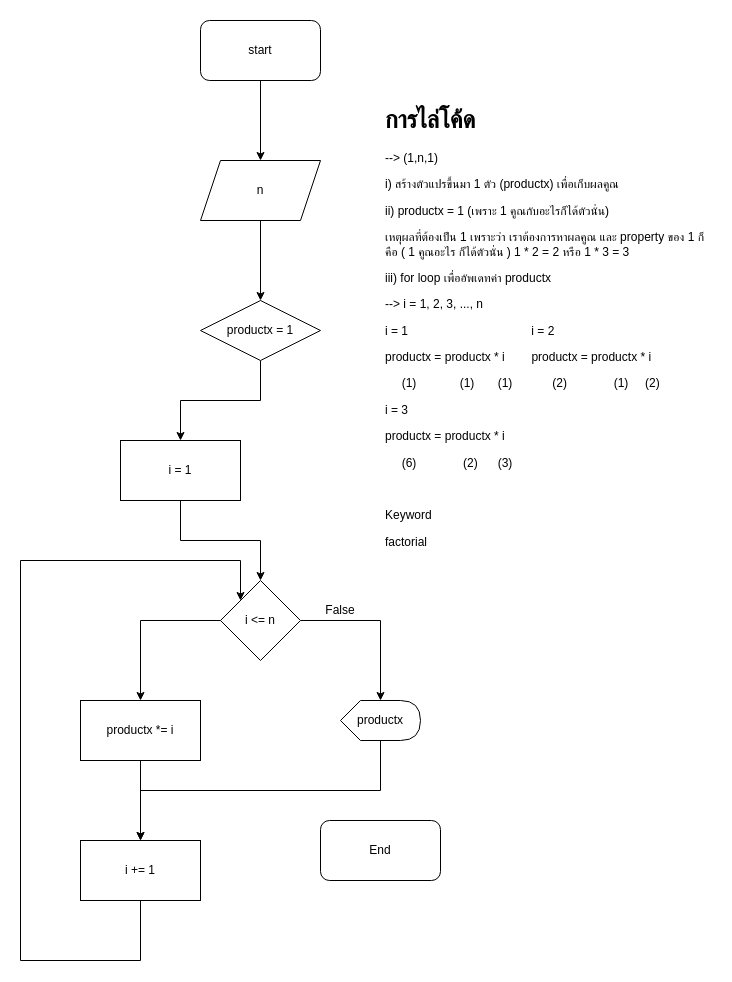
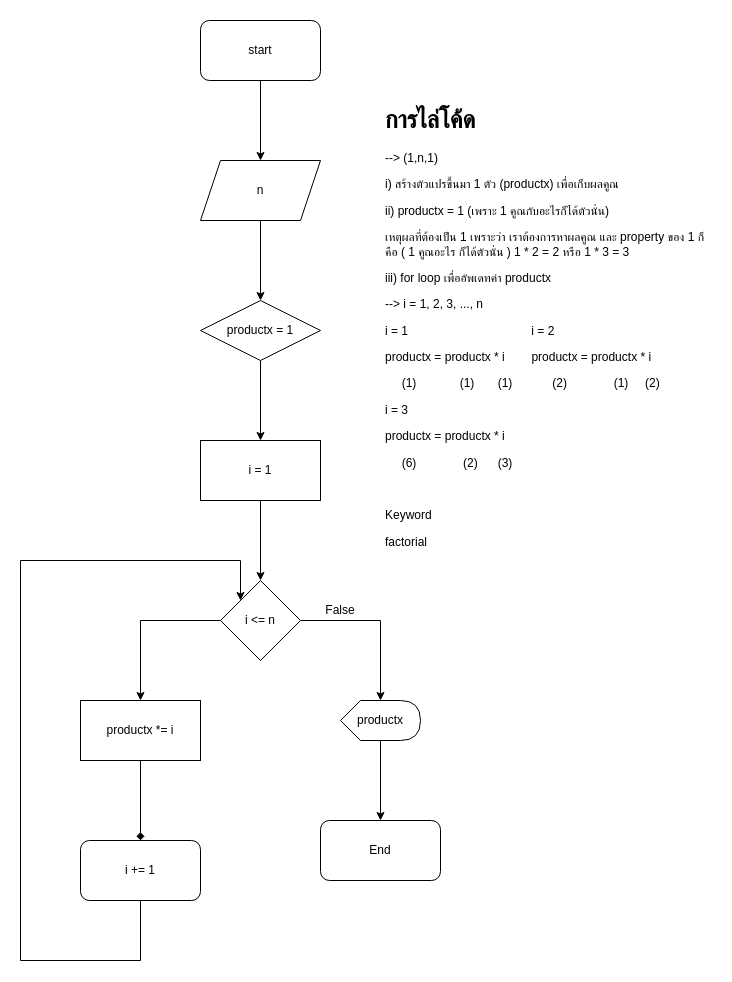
(181, 471) -> (261, 471)
(141, 788) -> (141, 788)
(263, 791) -> (381, 801)
(141, 871) -> (141, 871)
